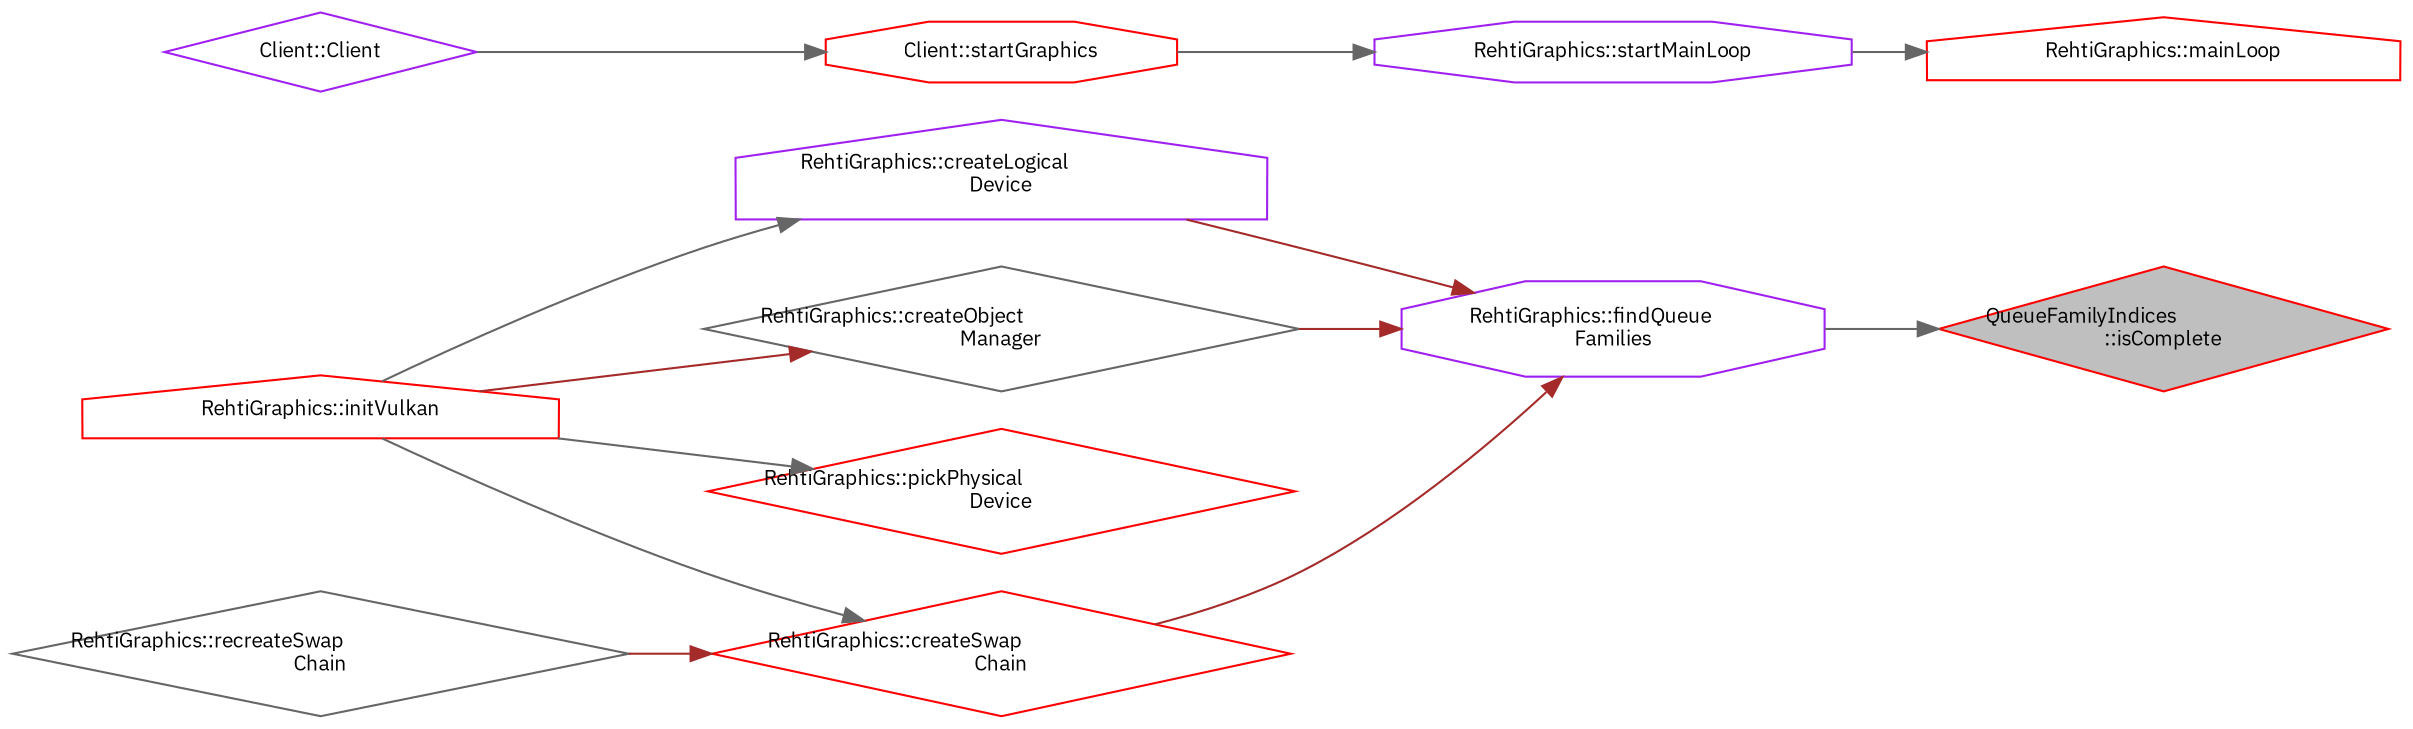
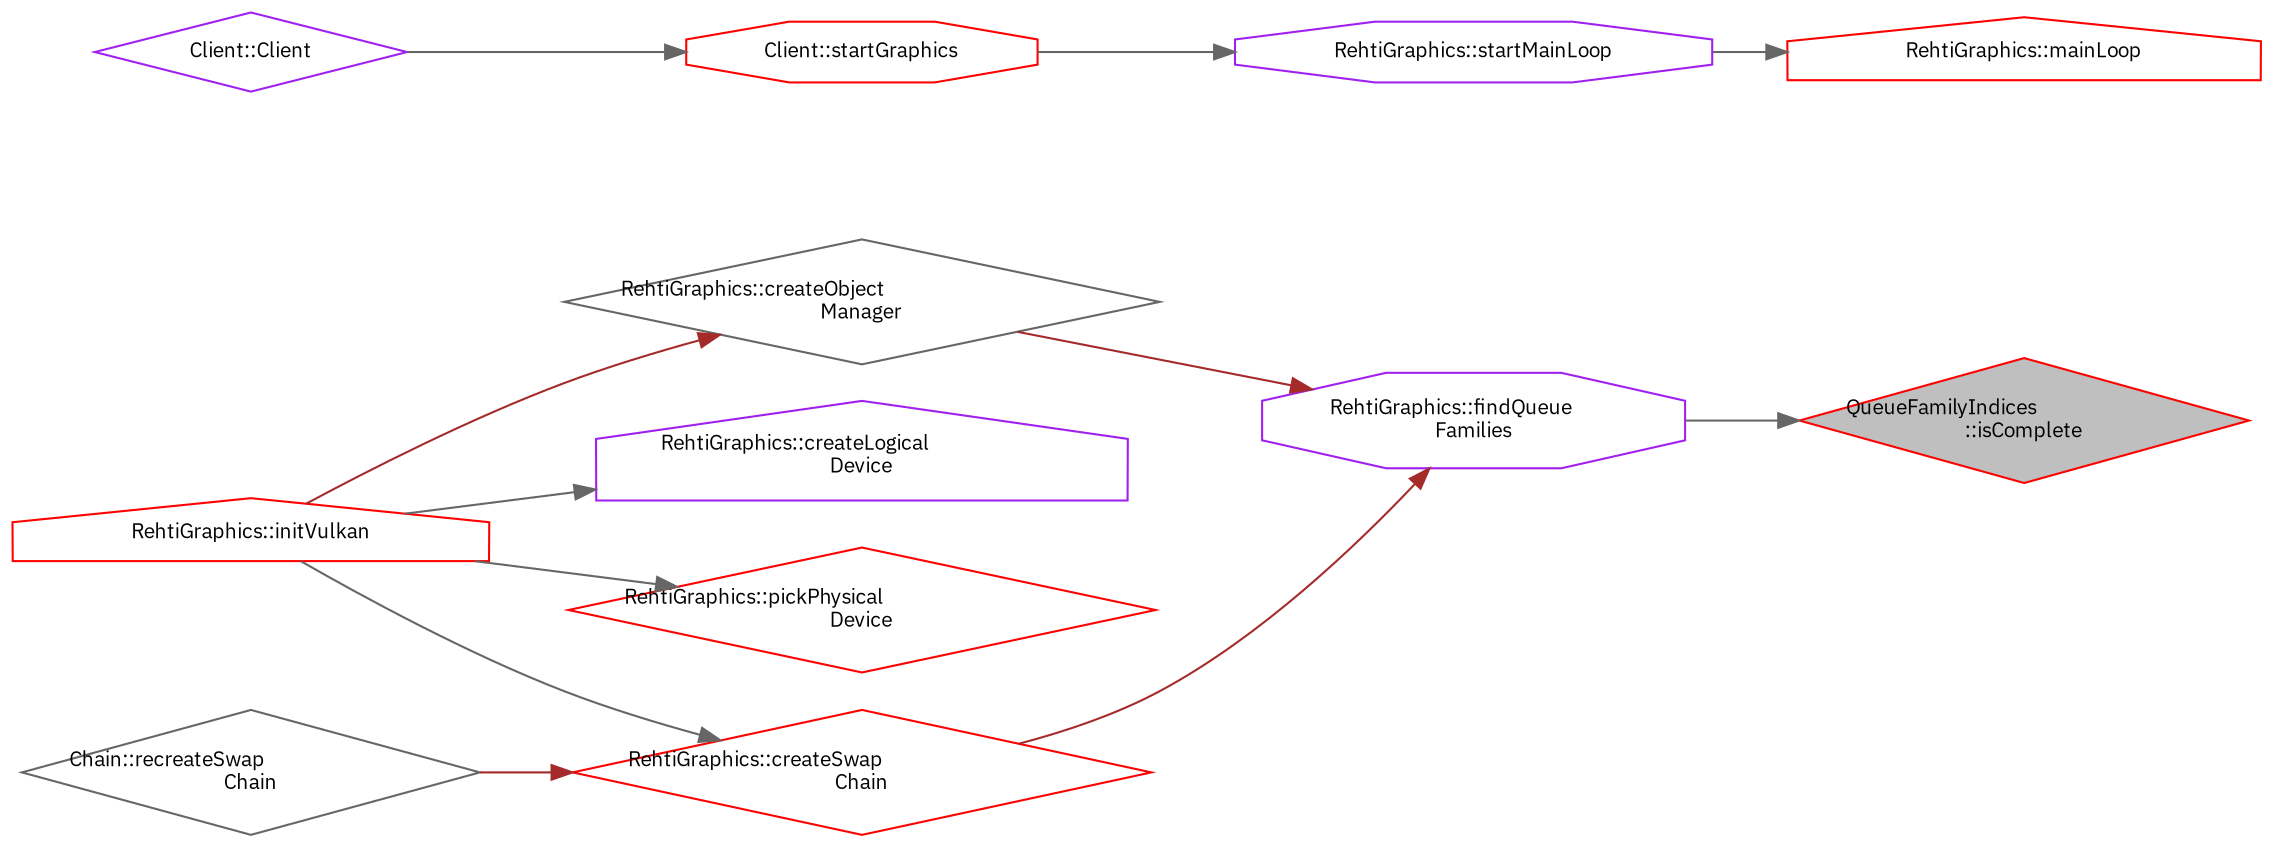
(1320, 253) -> none
(321, 654) -> (251, 772)
